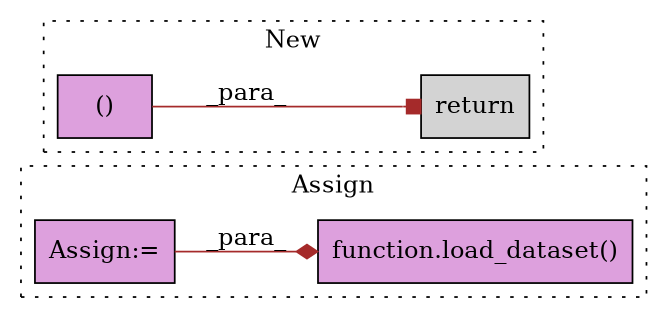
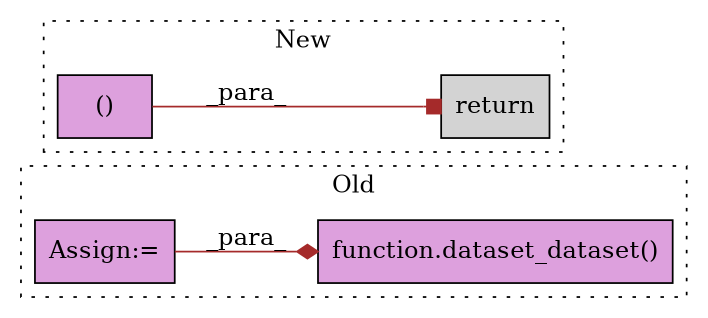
(334, 186) -> (354, 186)
(475, 252) -> (495, 252)
